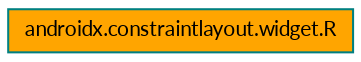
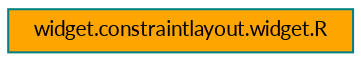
(181, 31) -> (181, 31)
